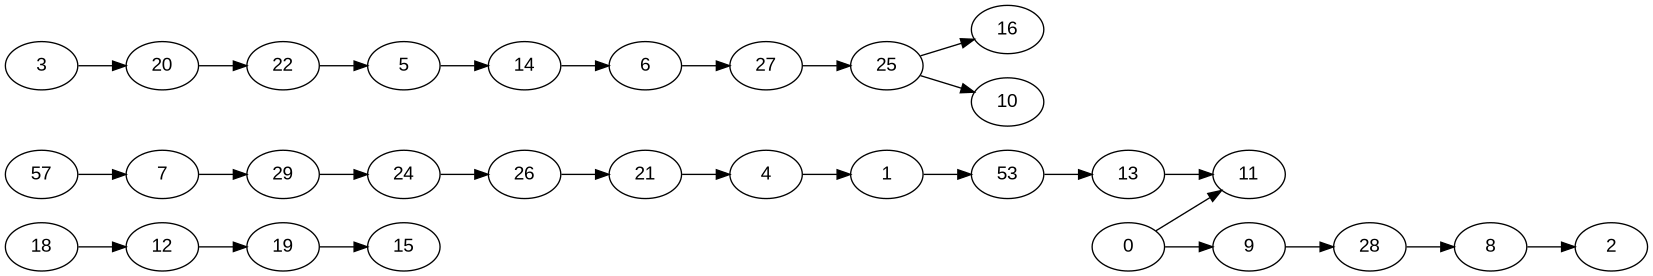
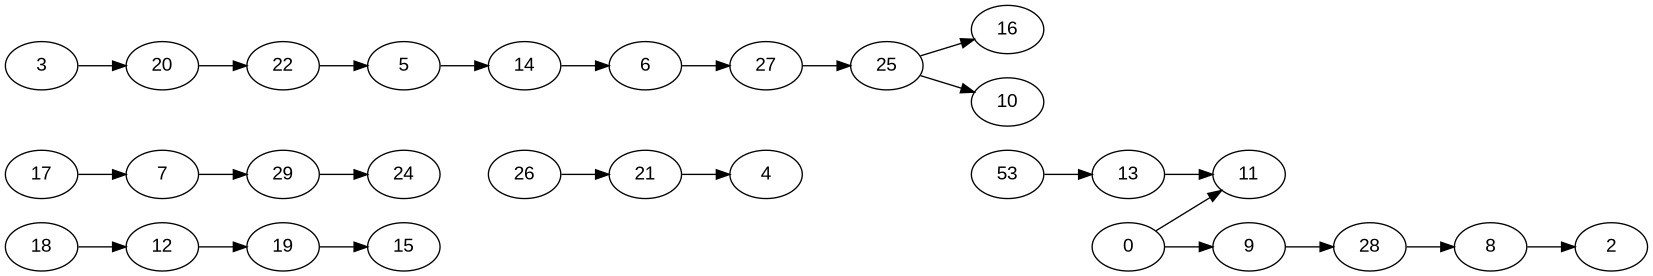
(42, 174) -> (42, 174)
(458, 174) -> none
(887, 174) -> none
